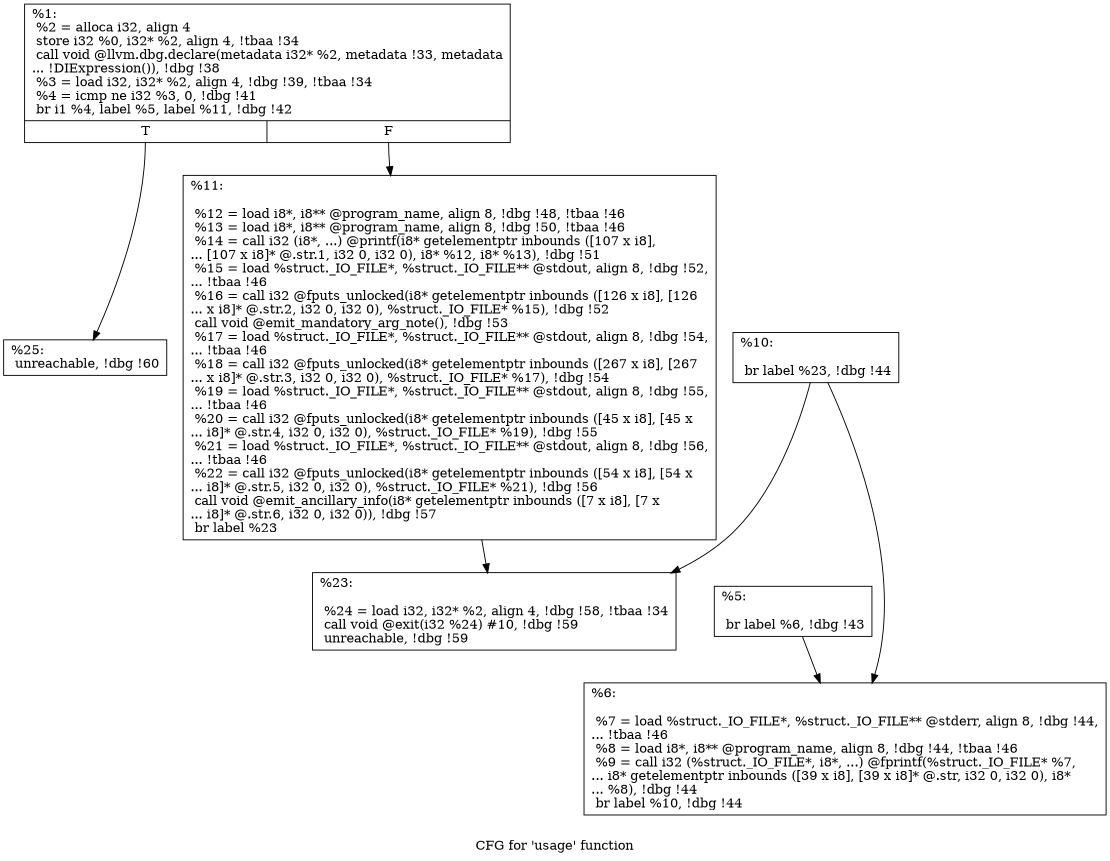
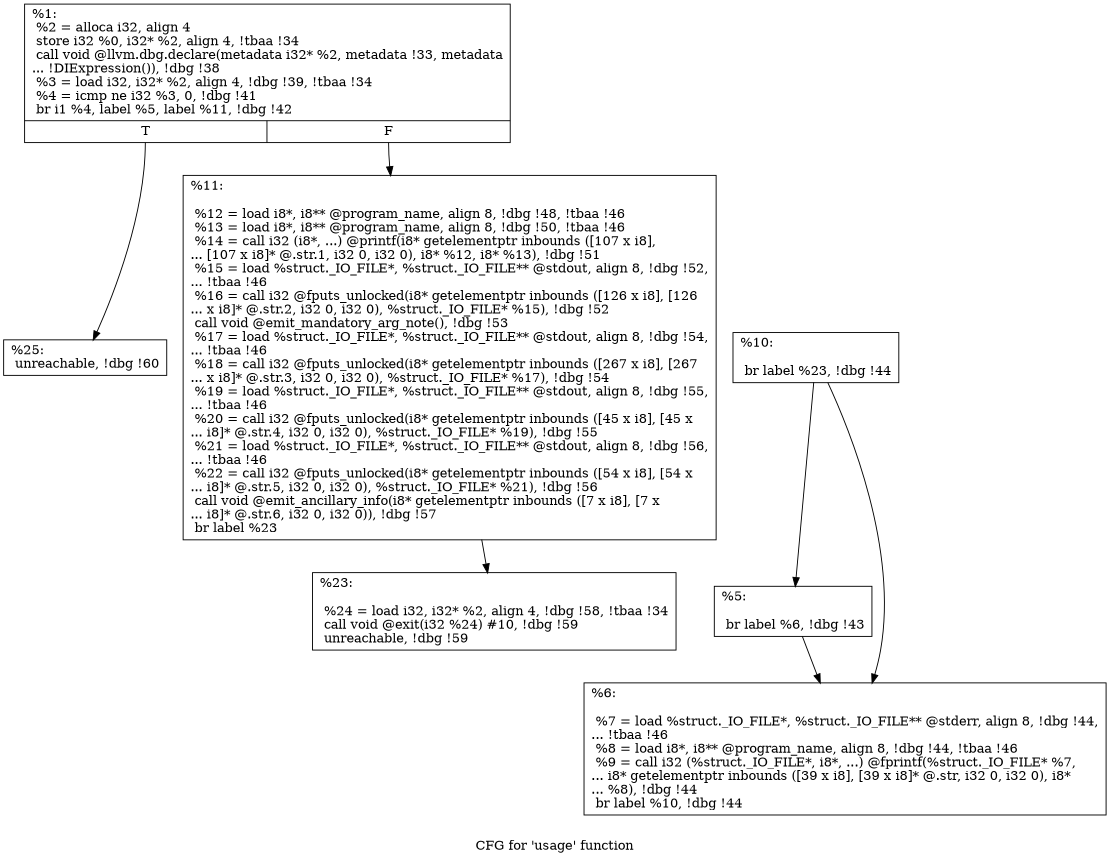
(765, 491) -> (805, 480)
